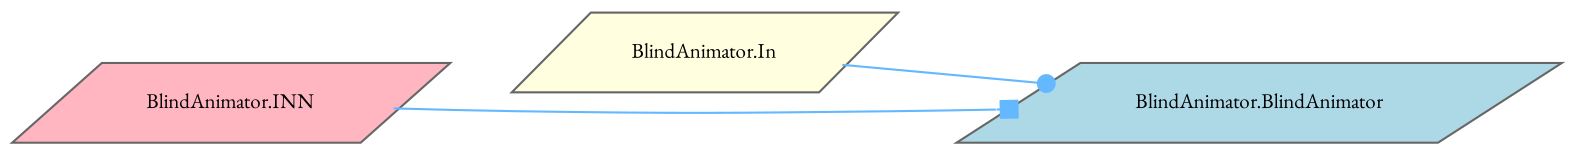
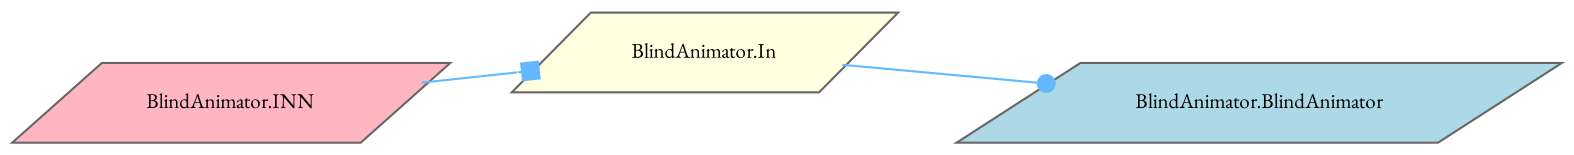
(695, 113) -> (469, 78)
